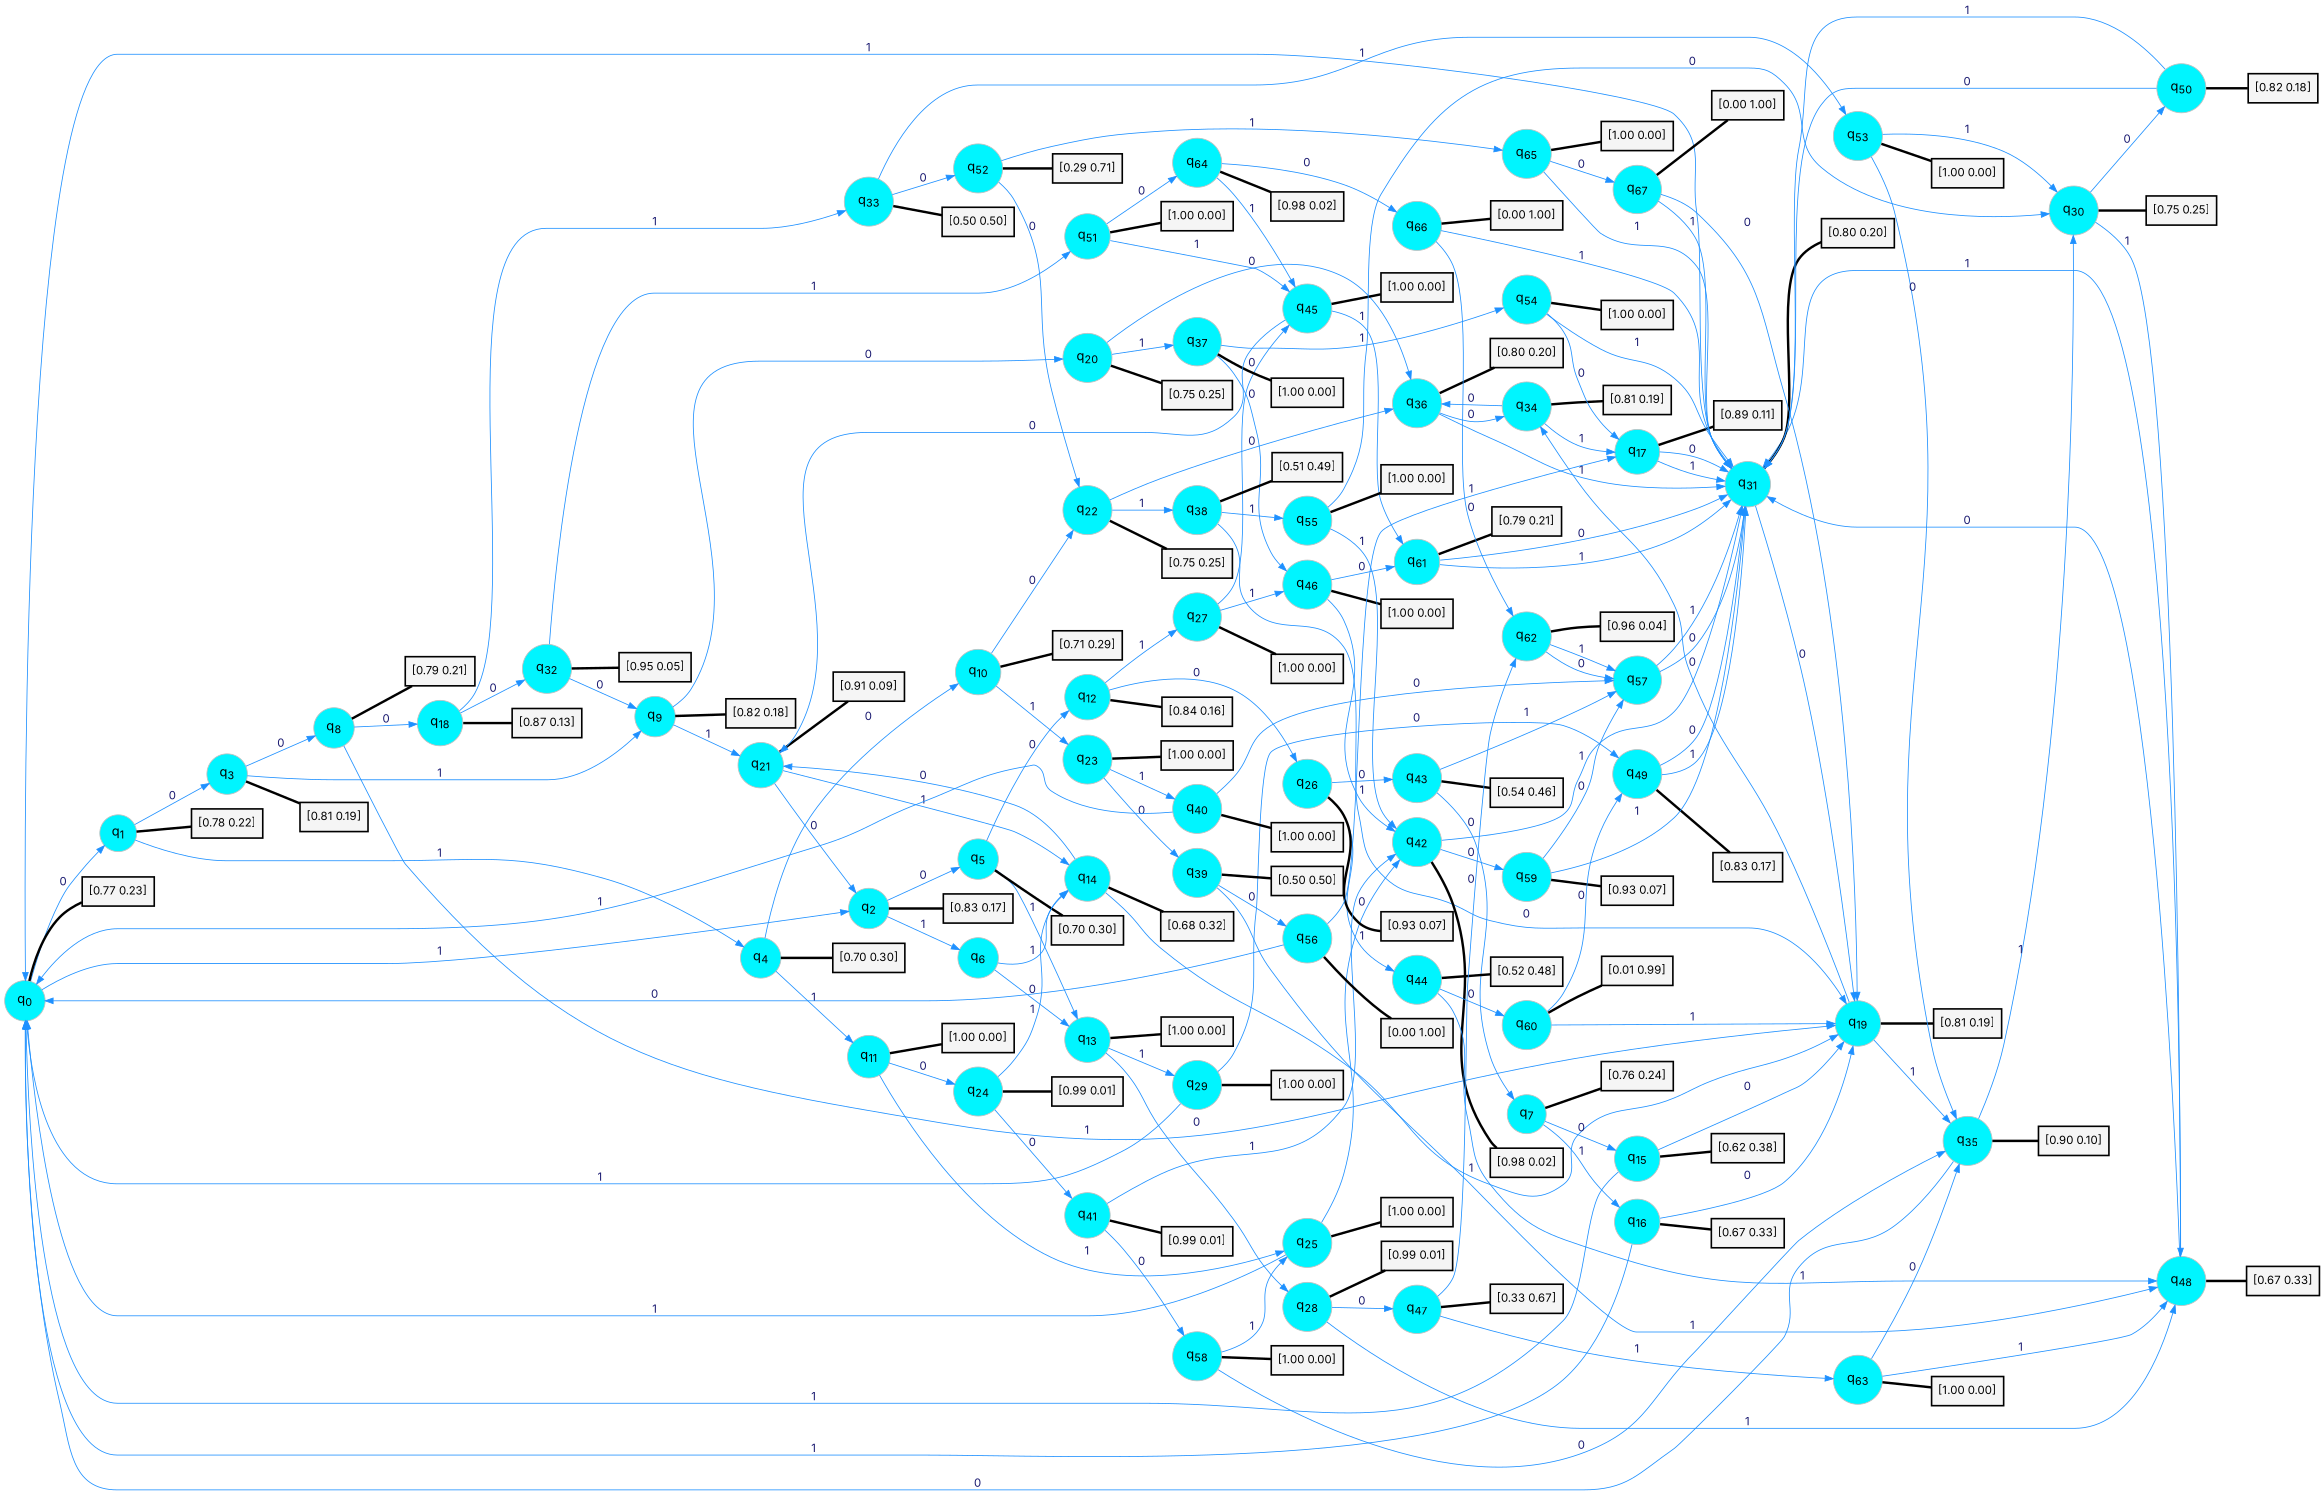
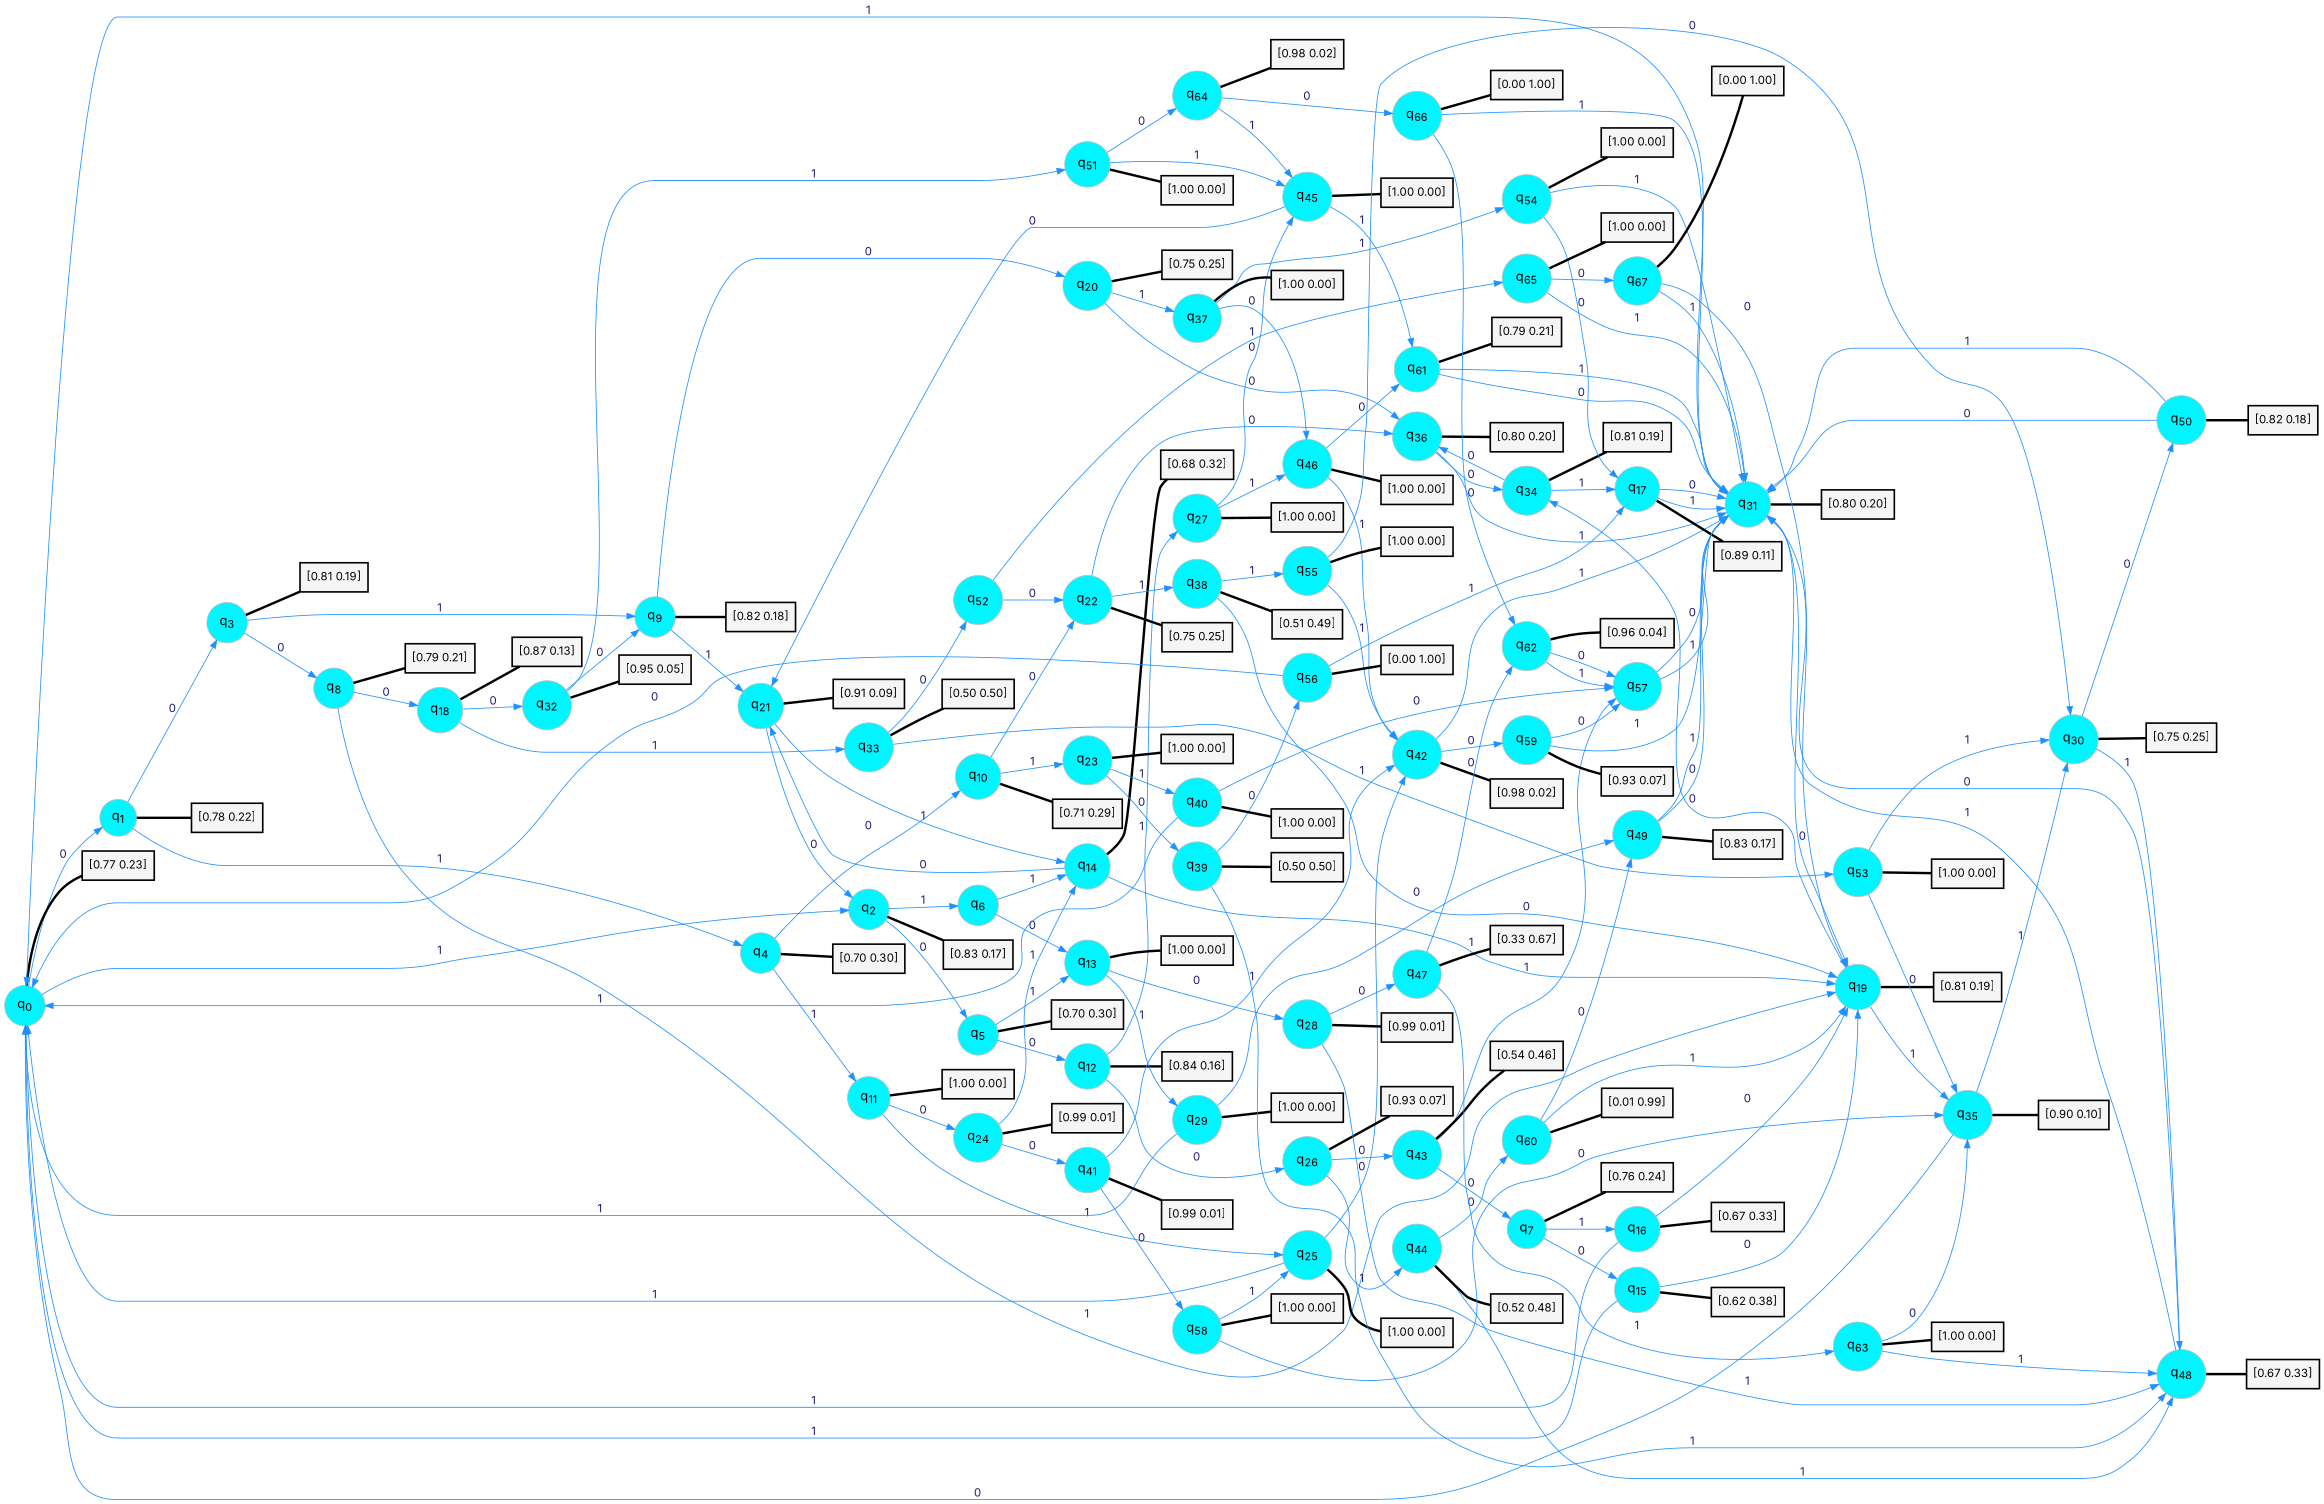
(1087, 168) -> none
